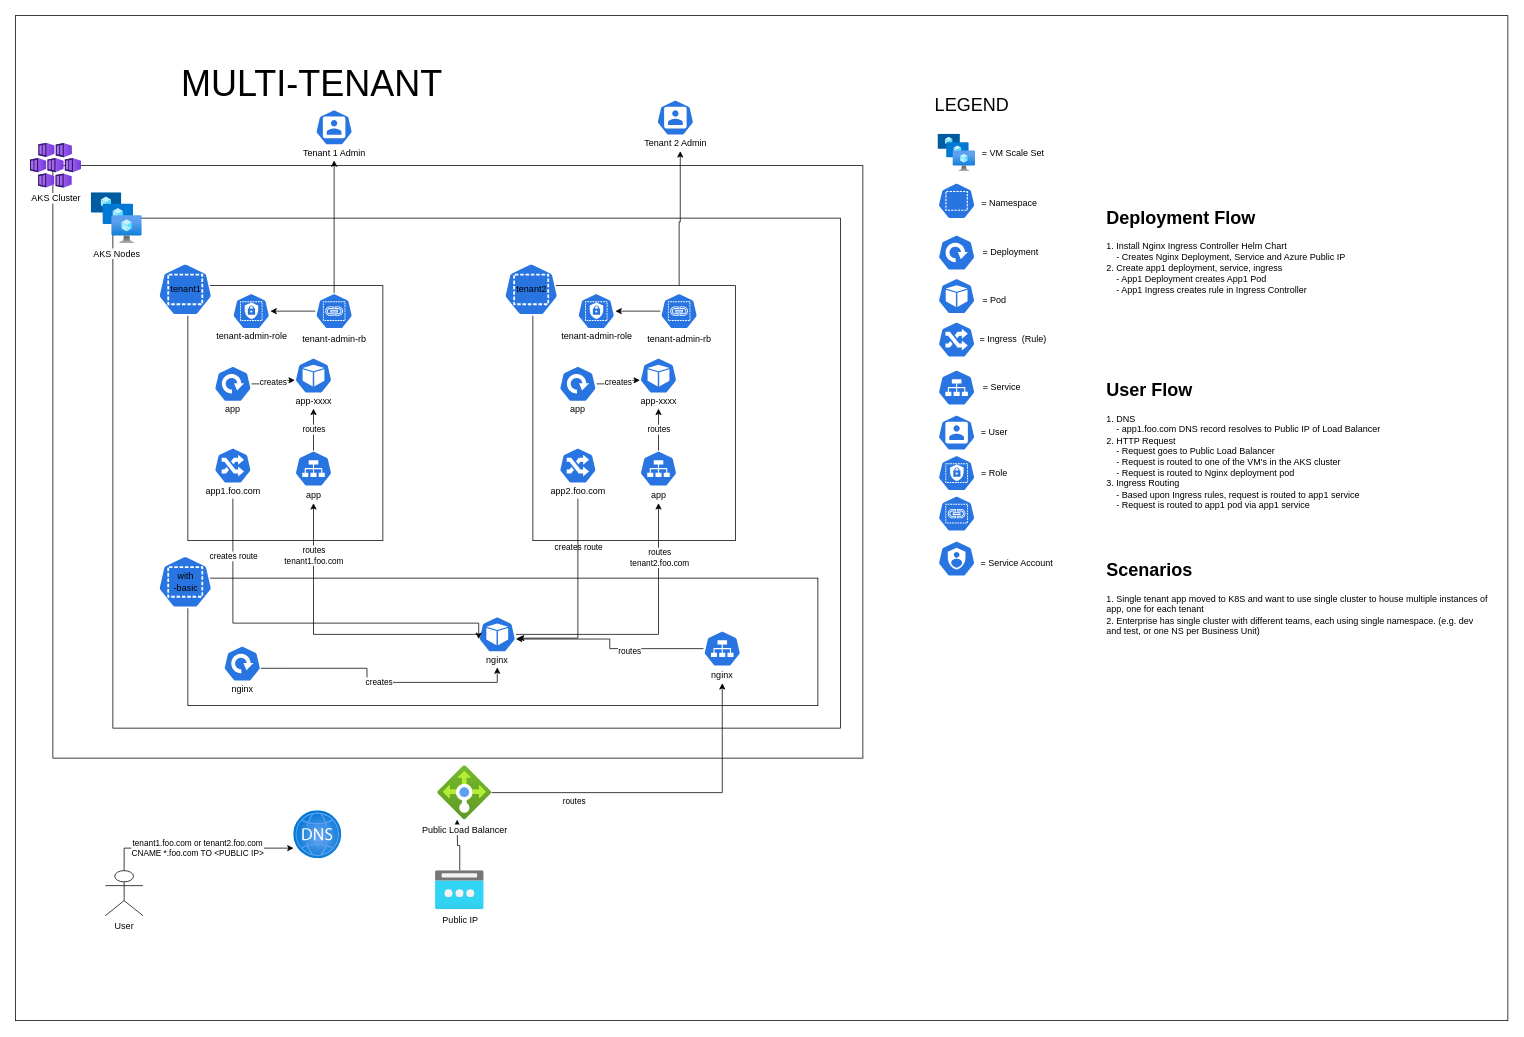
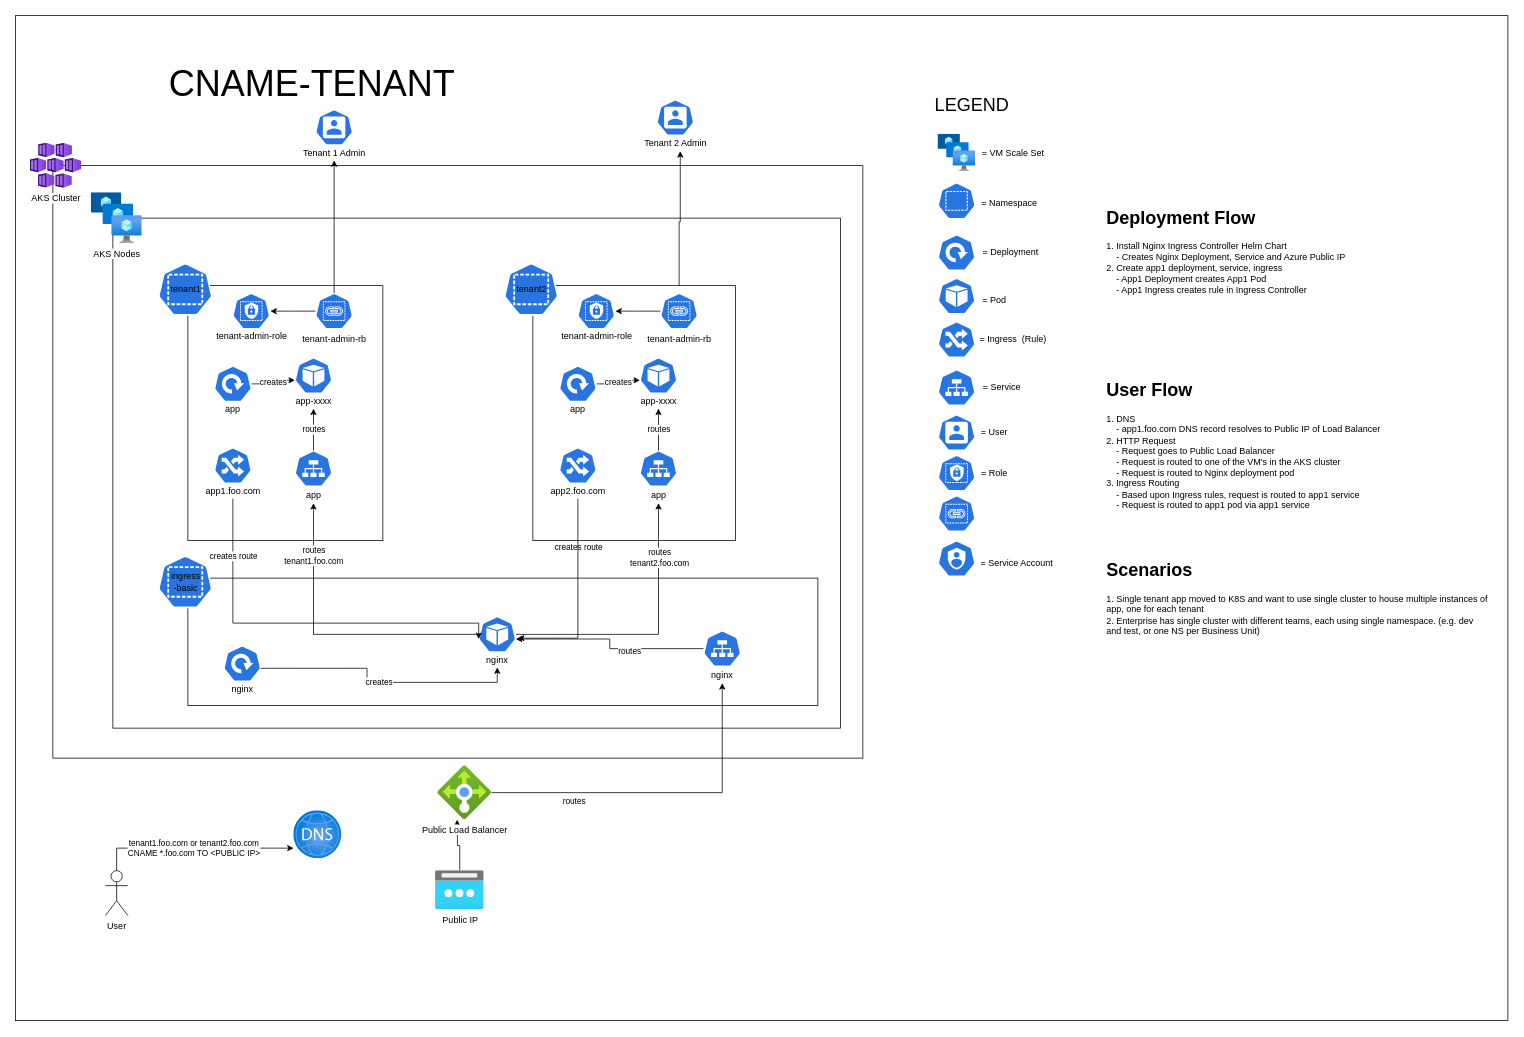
(312, 83) -> (312, 83)
(186, 582) -> (186, 582)
(124, 893) -> (117, 893)
